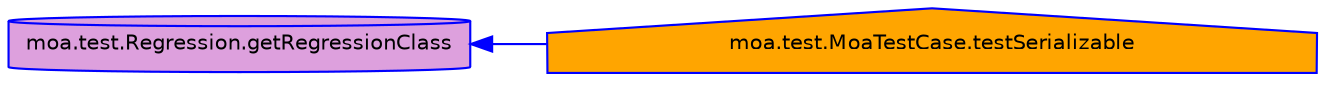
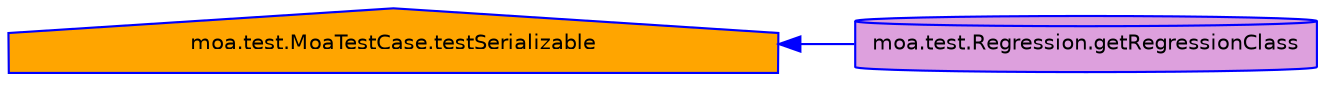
(520, 44) -> (827, 44)
